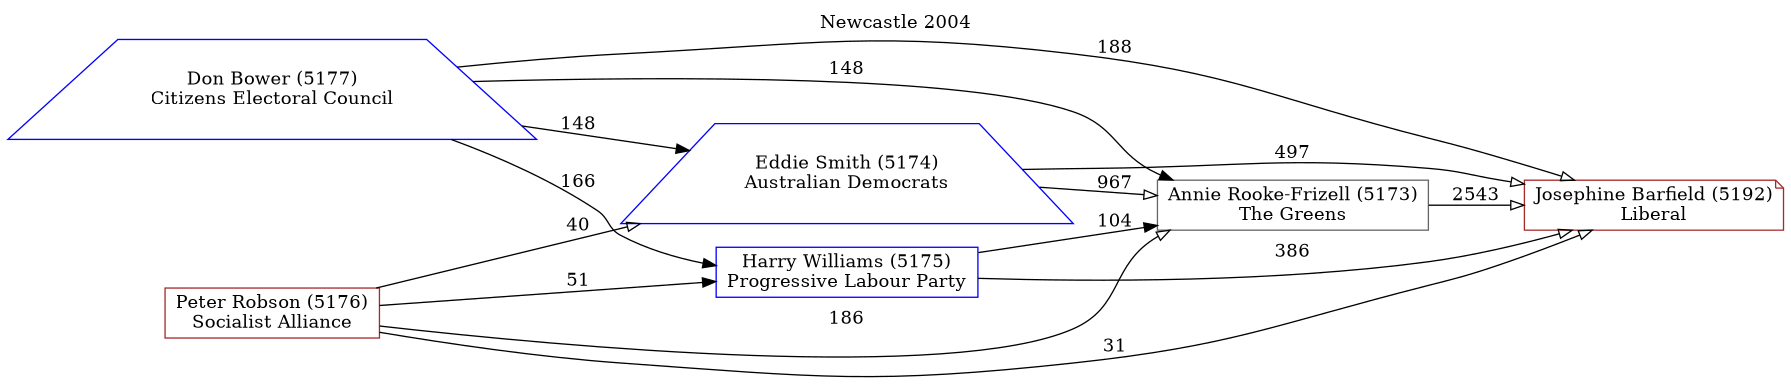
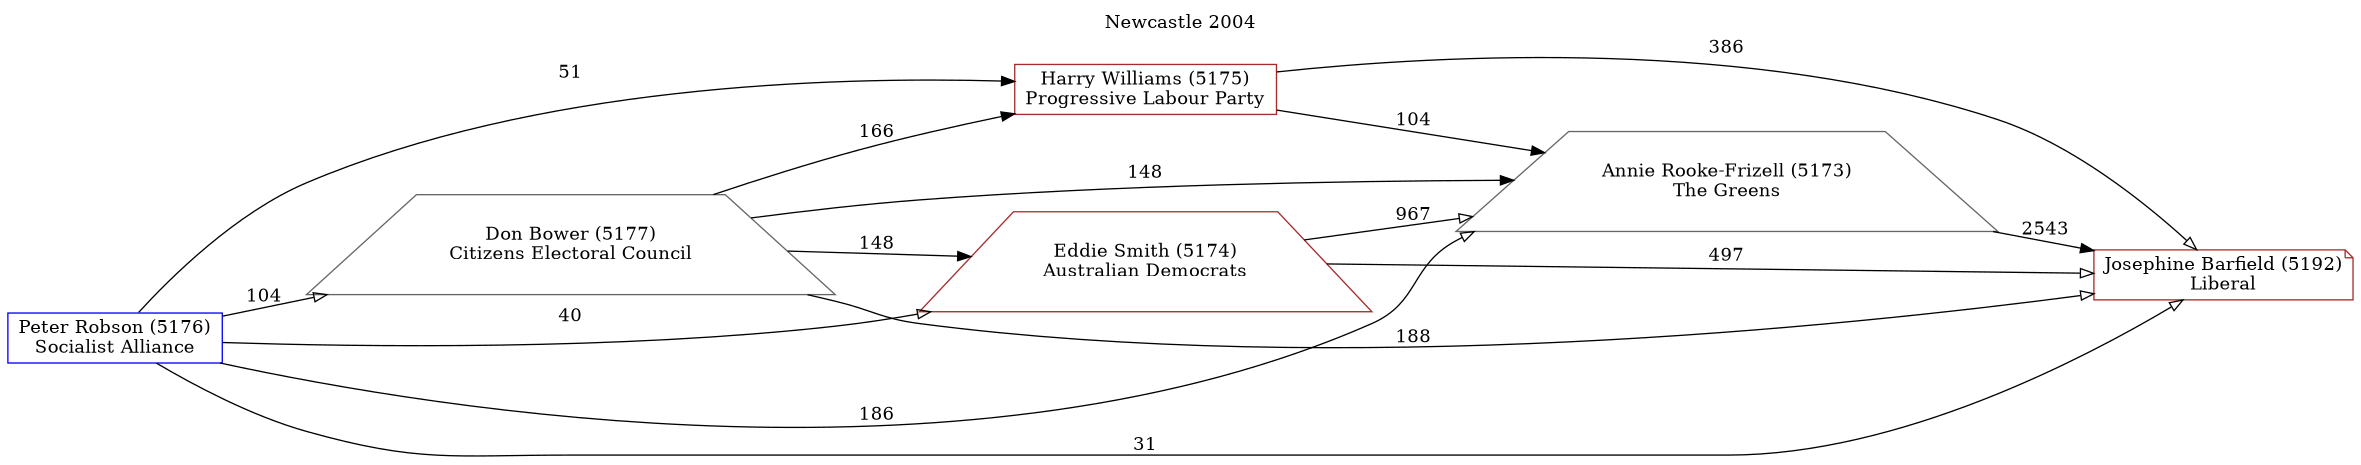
(272, 89) -> (571, 245)
(847, 174) -> (1146, 262)
(1293, 205) -> (1727, 182)
(1470, 205) -> (2037, 240)
(847, 272) -> (1146, 89)
none -> (268, 307)
(272, 313) -> (115, 338)
